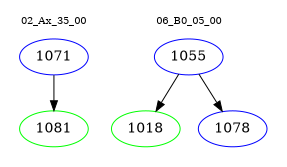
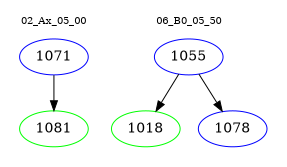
(54, 21) -> (54, 21)
(189, 21) -> (189, 21)
